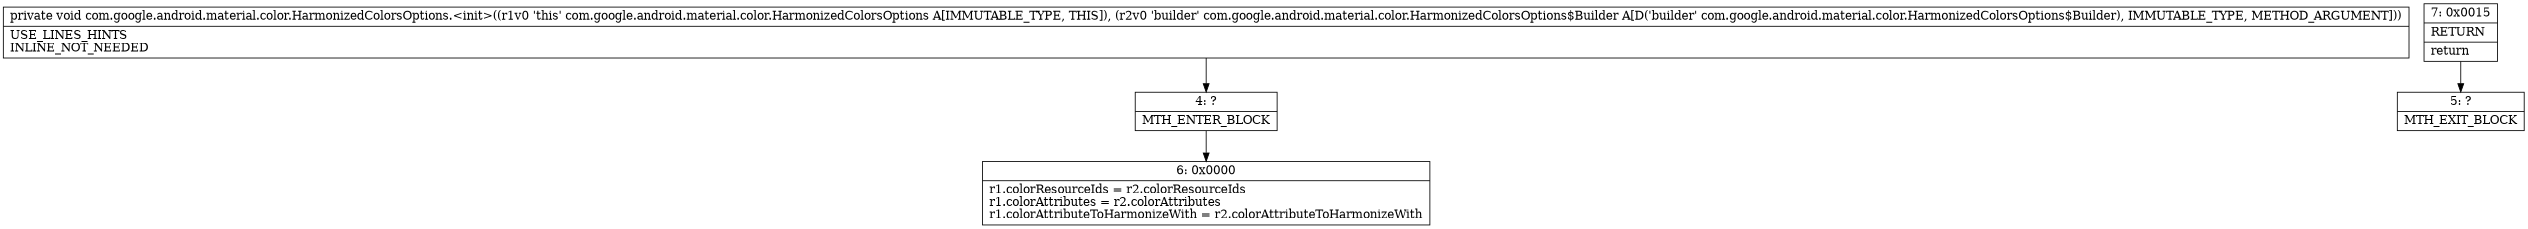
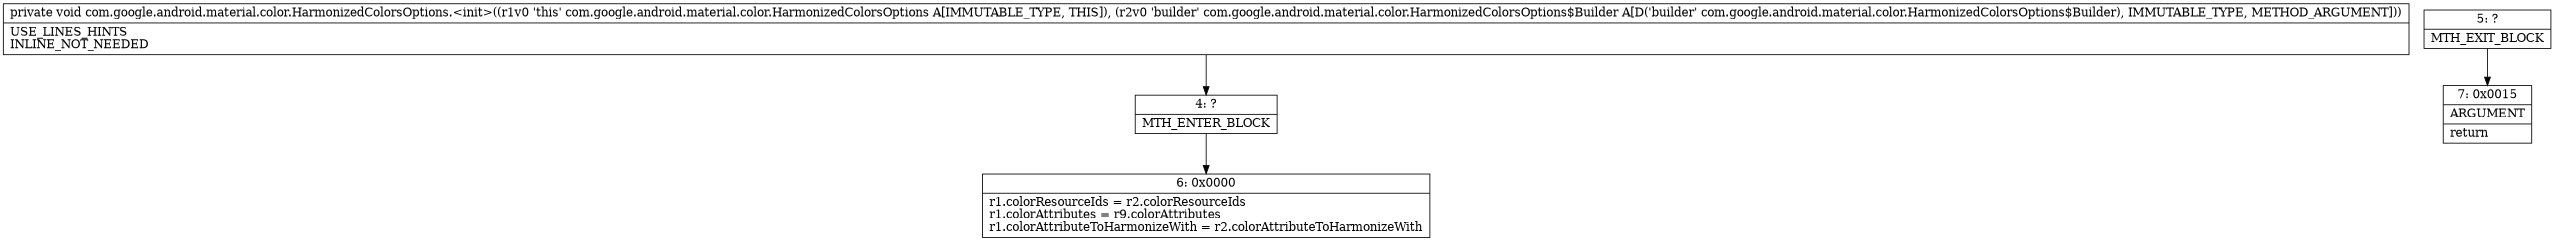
(2458, 32) -> (2487, 114)
(2461, 73) -> (2487, 63)
(1105, 202) -> (1105, 215)
